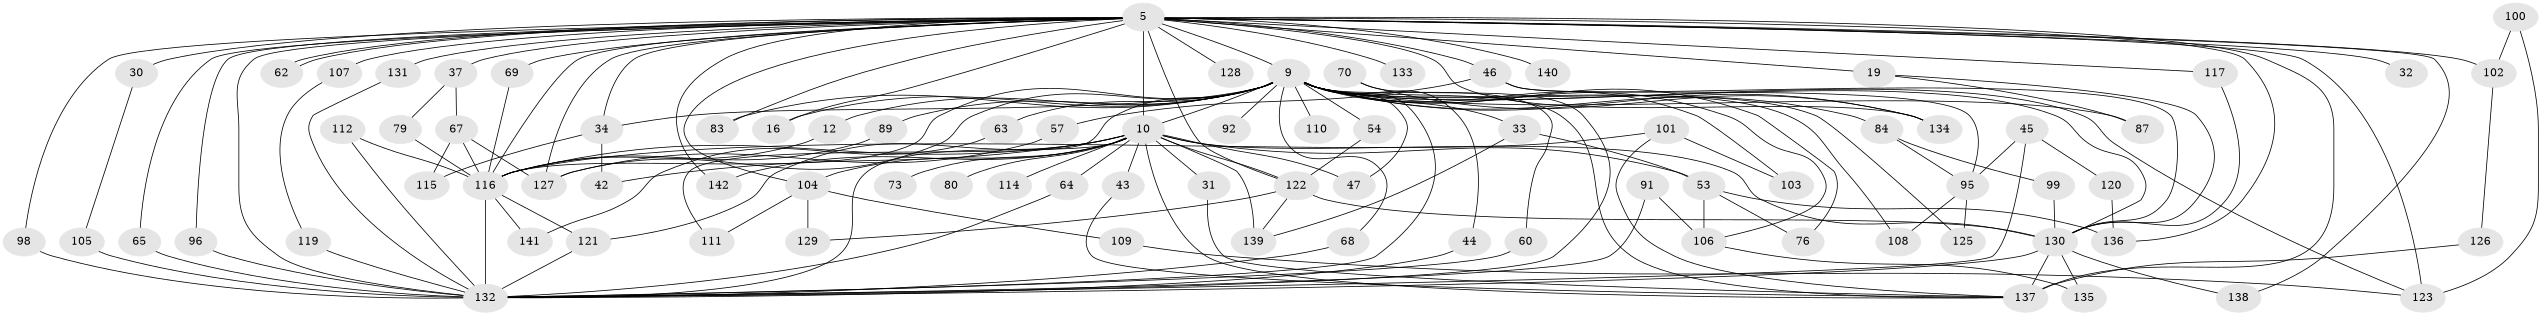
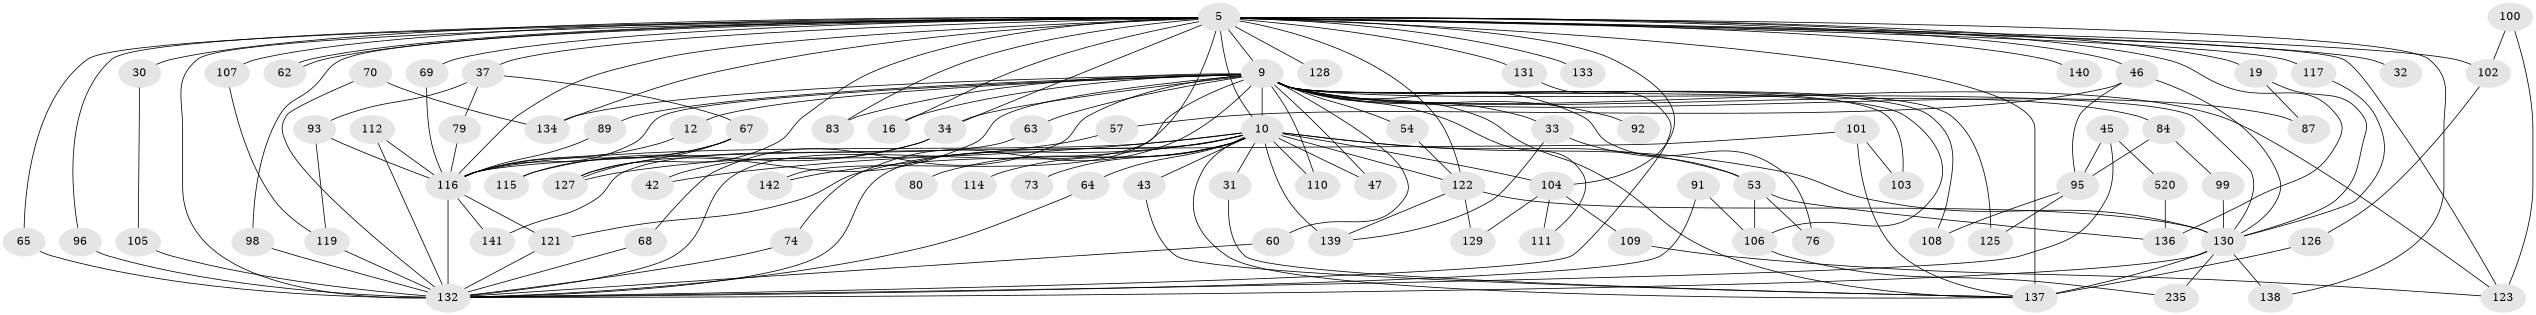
none -> (315, 130)
none -> (1290, 158)
(2111, 186) -> (2165, 186)
(1470, 242) -> (791, 242)
(2084, 298) -> (2176, 298)
